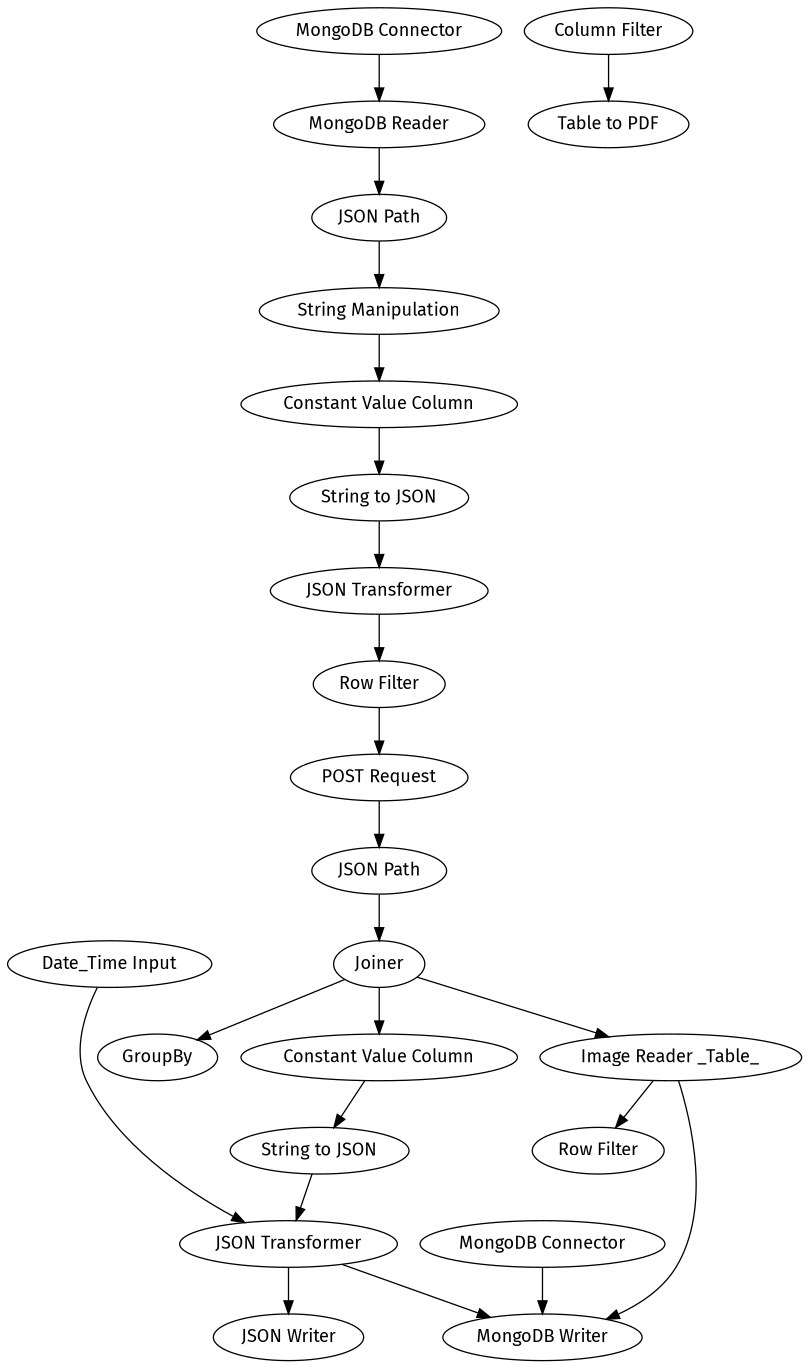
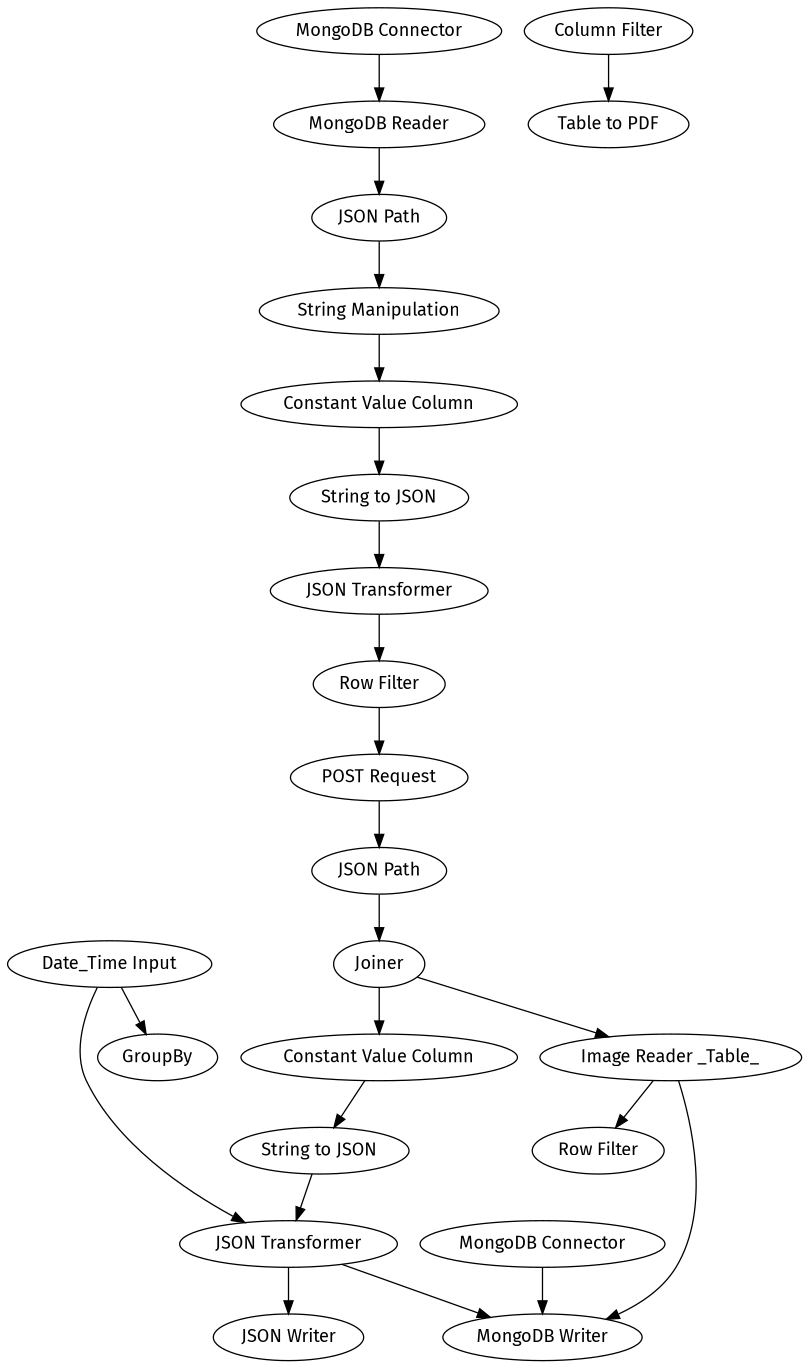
(277, 1007) -> (131, 1005)
